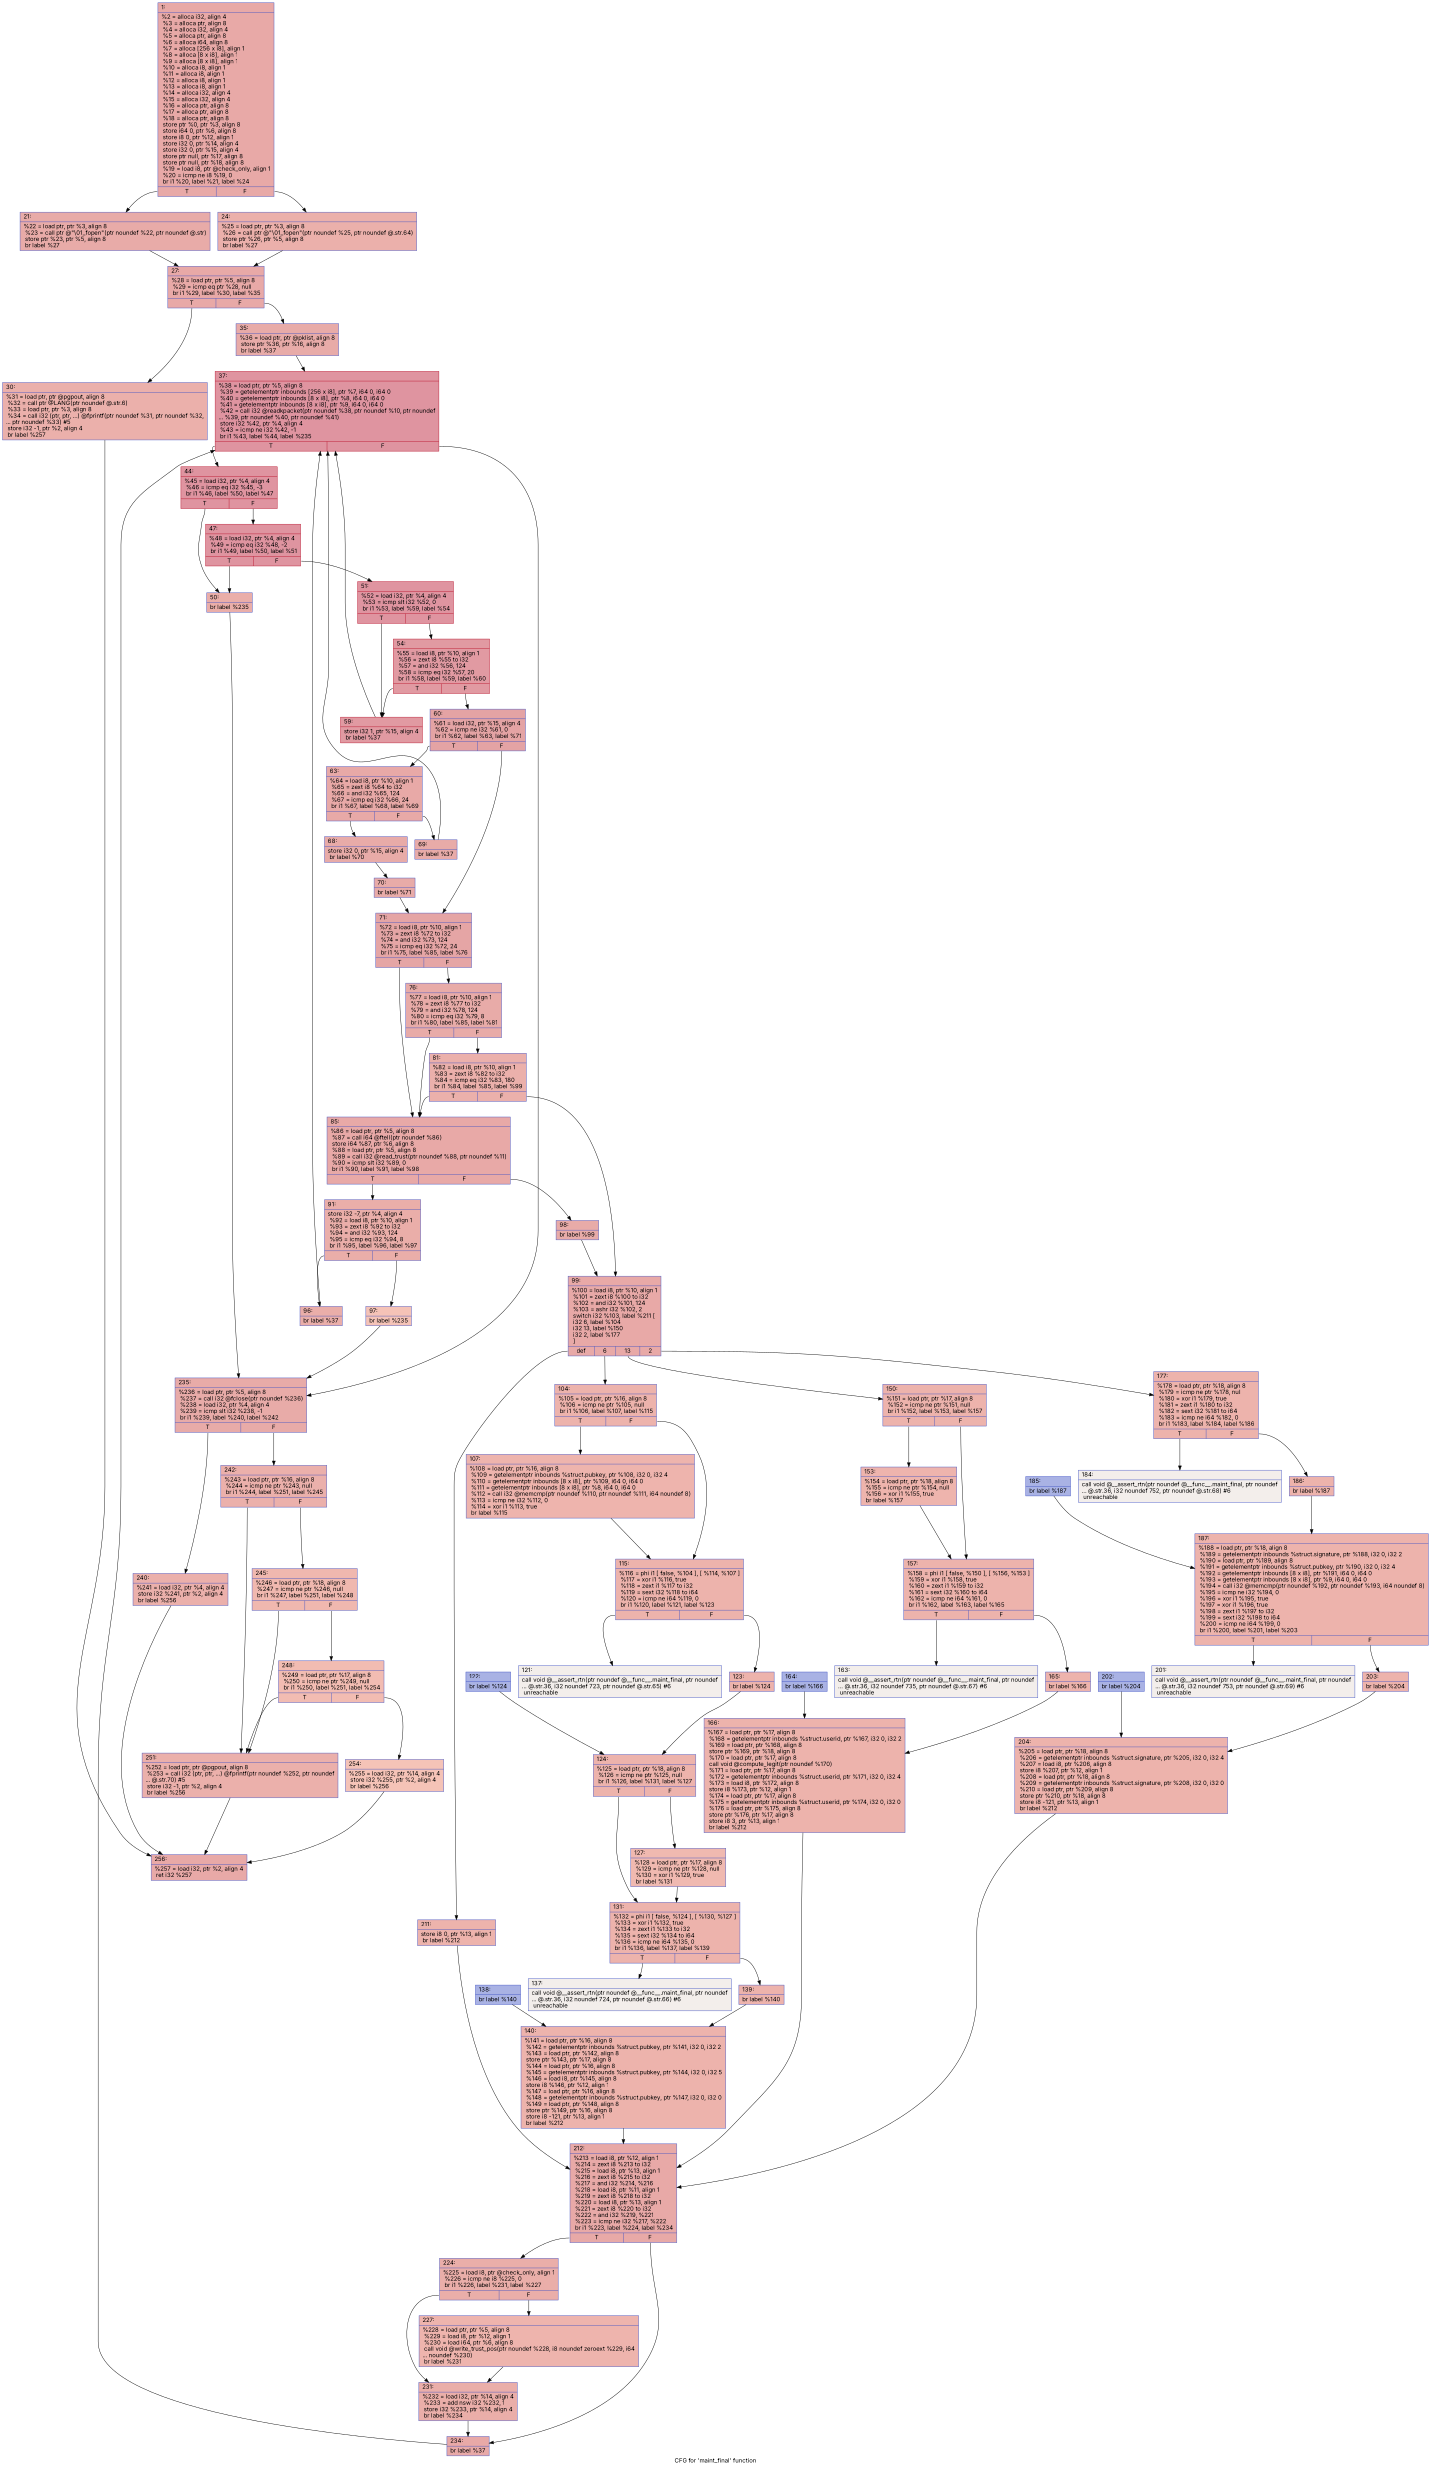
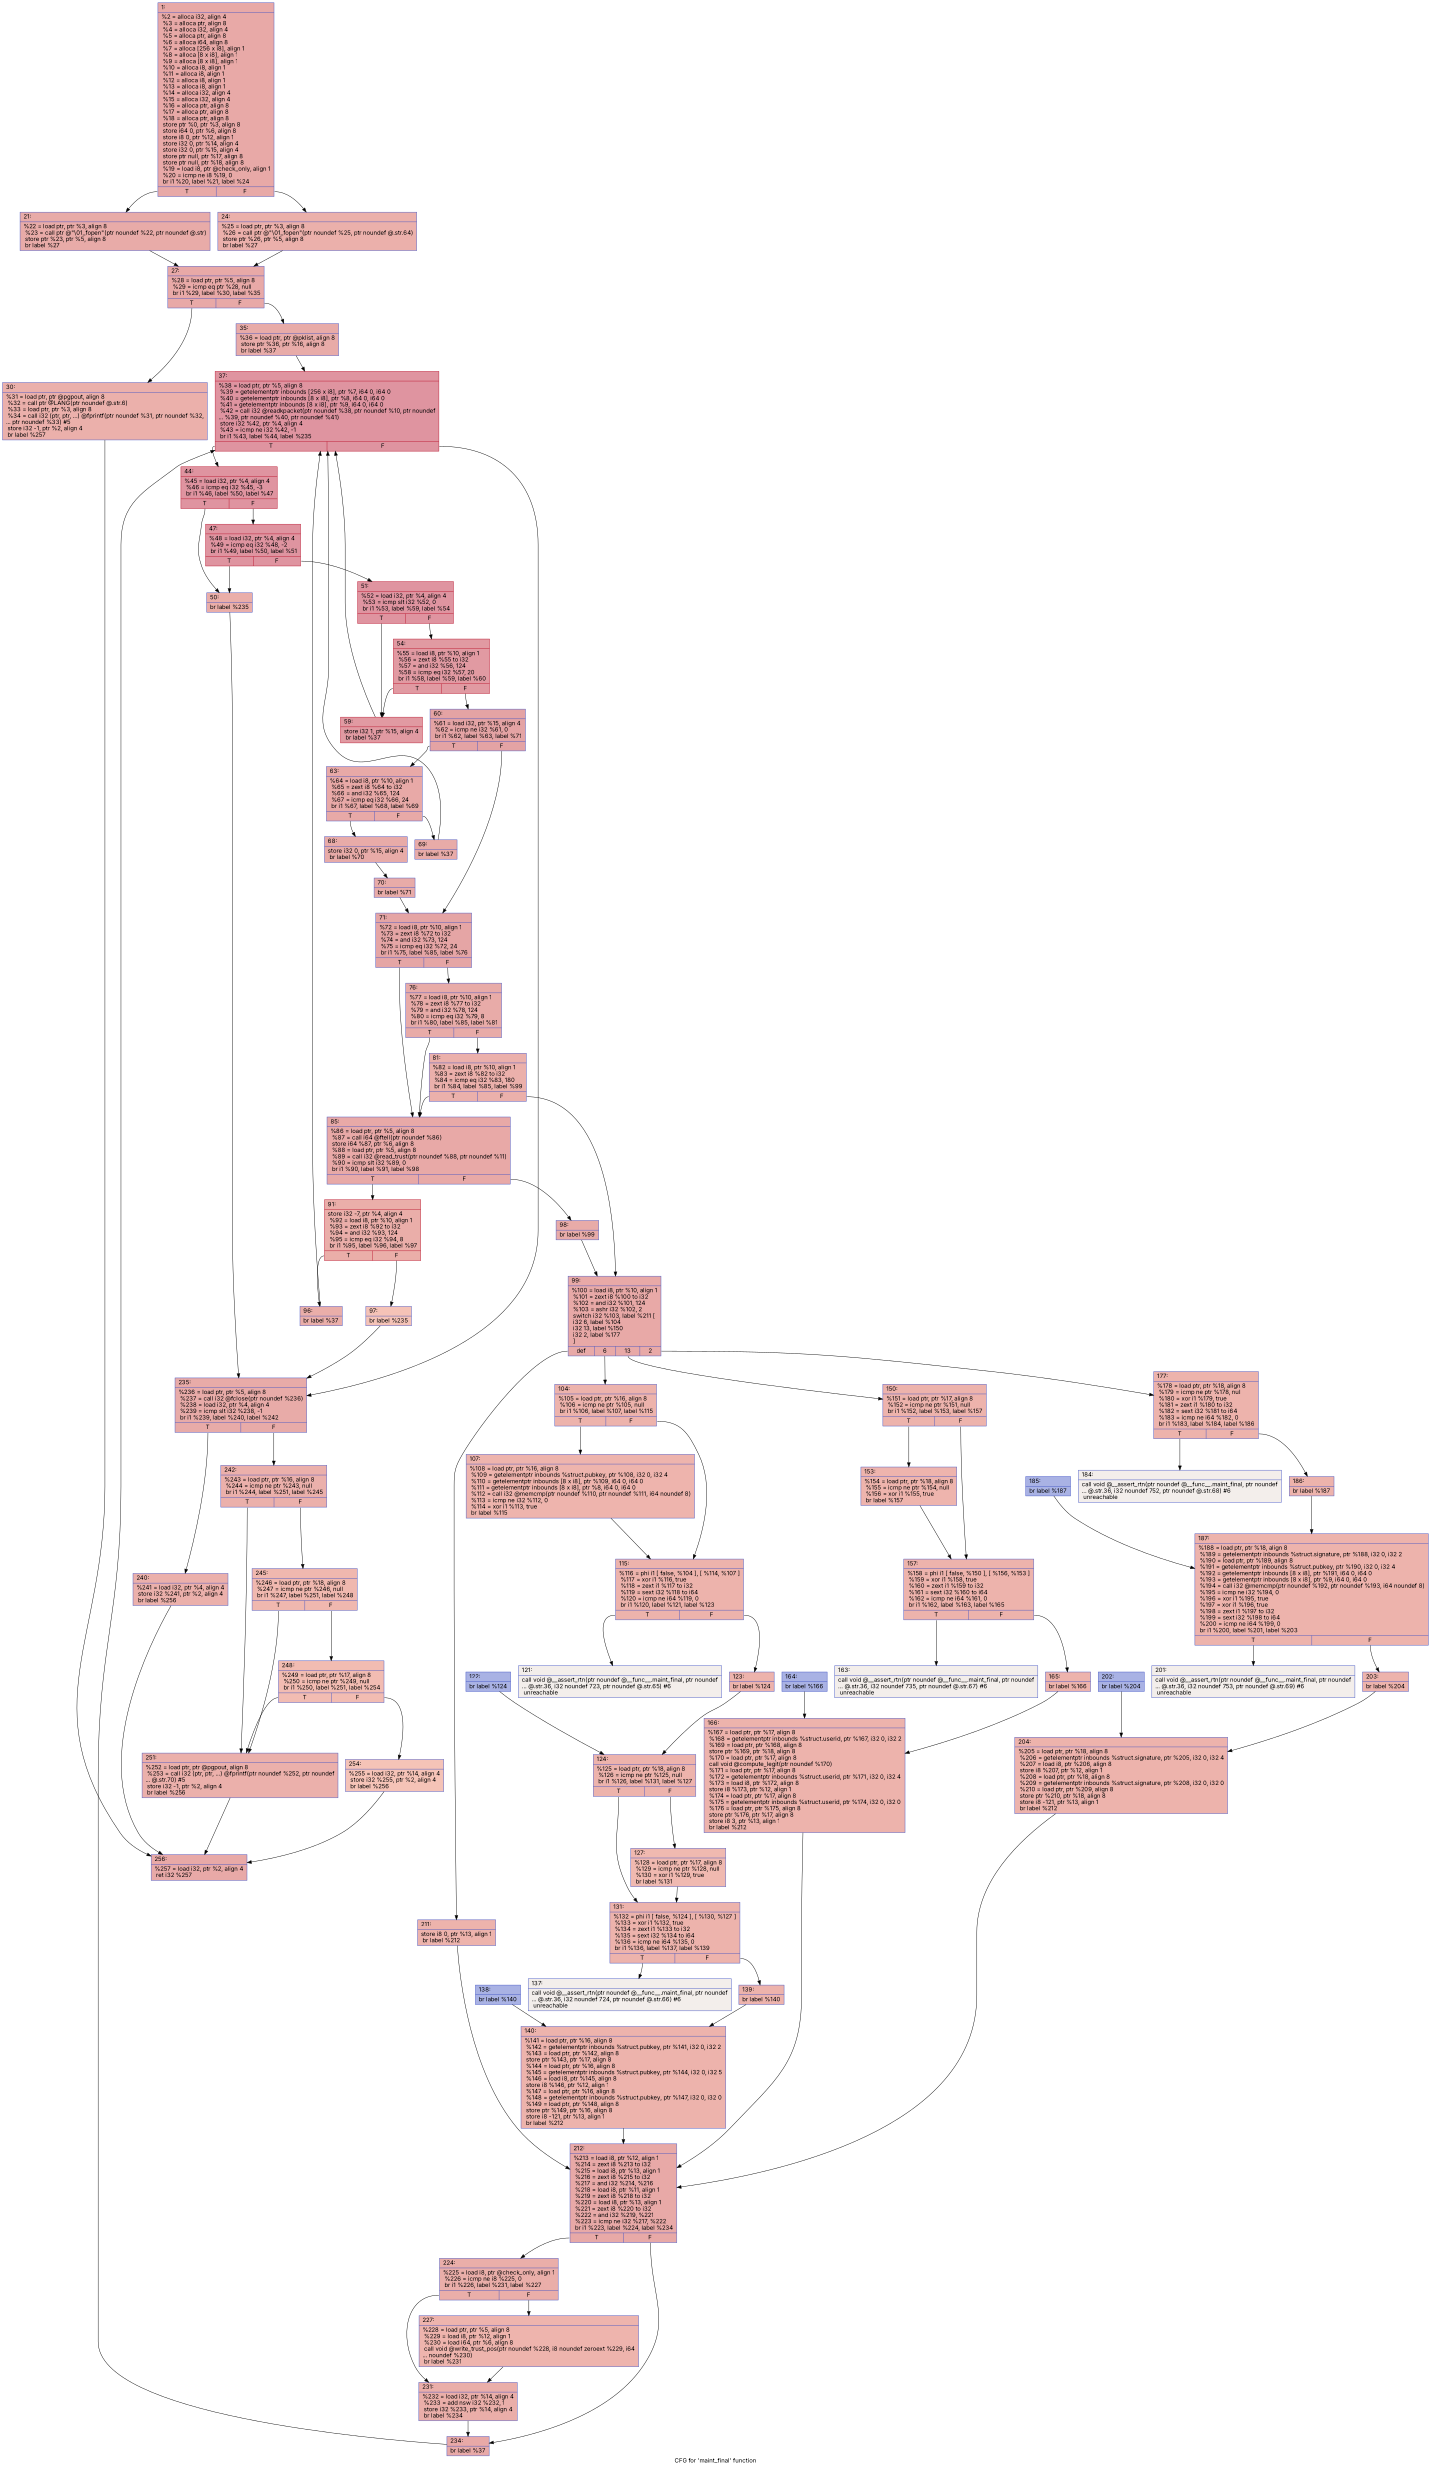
(373, 1230) -> (373, 1230)
